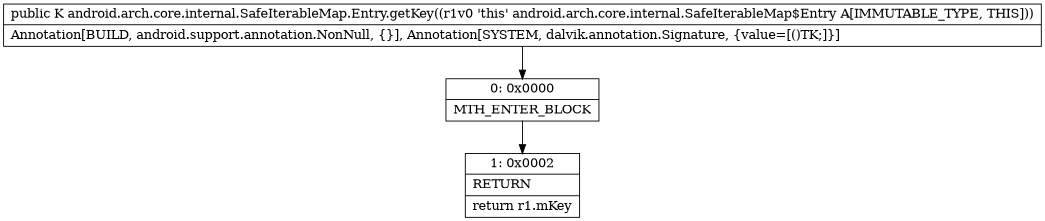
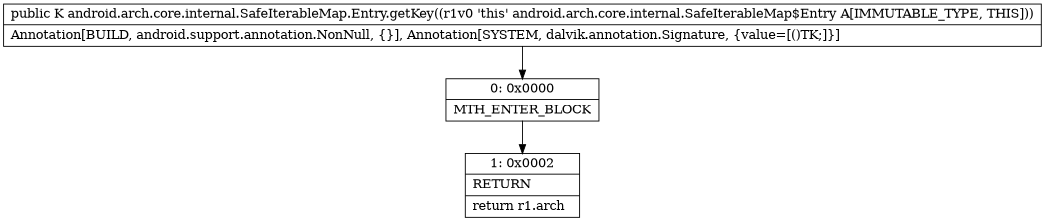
(522, 206) -> (519, 206)
